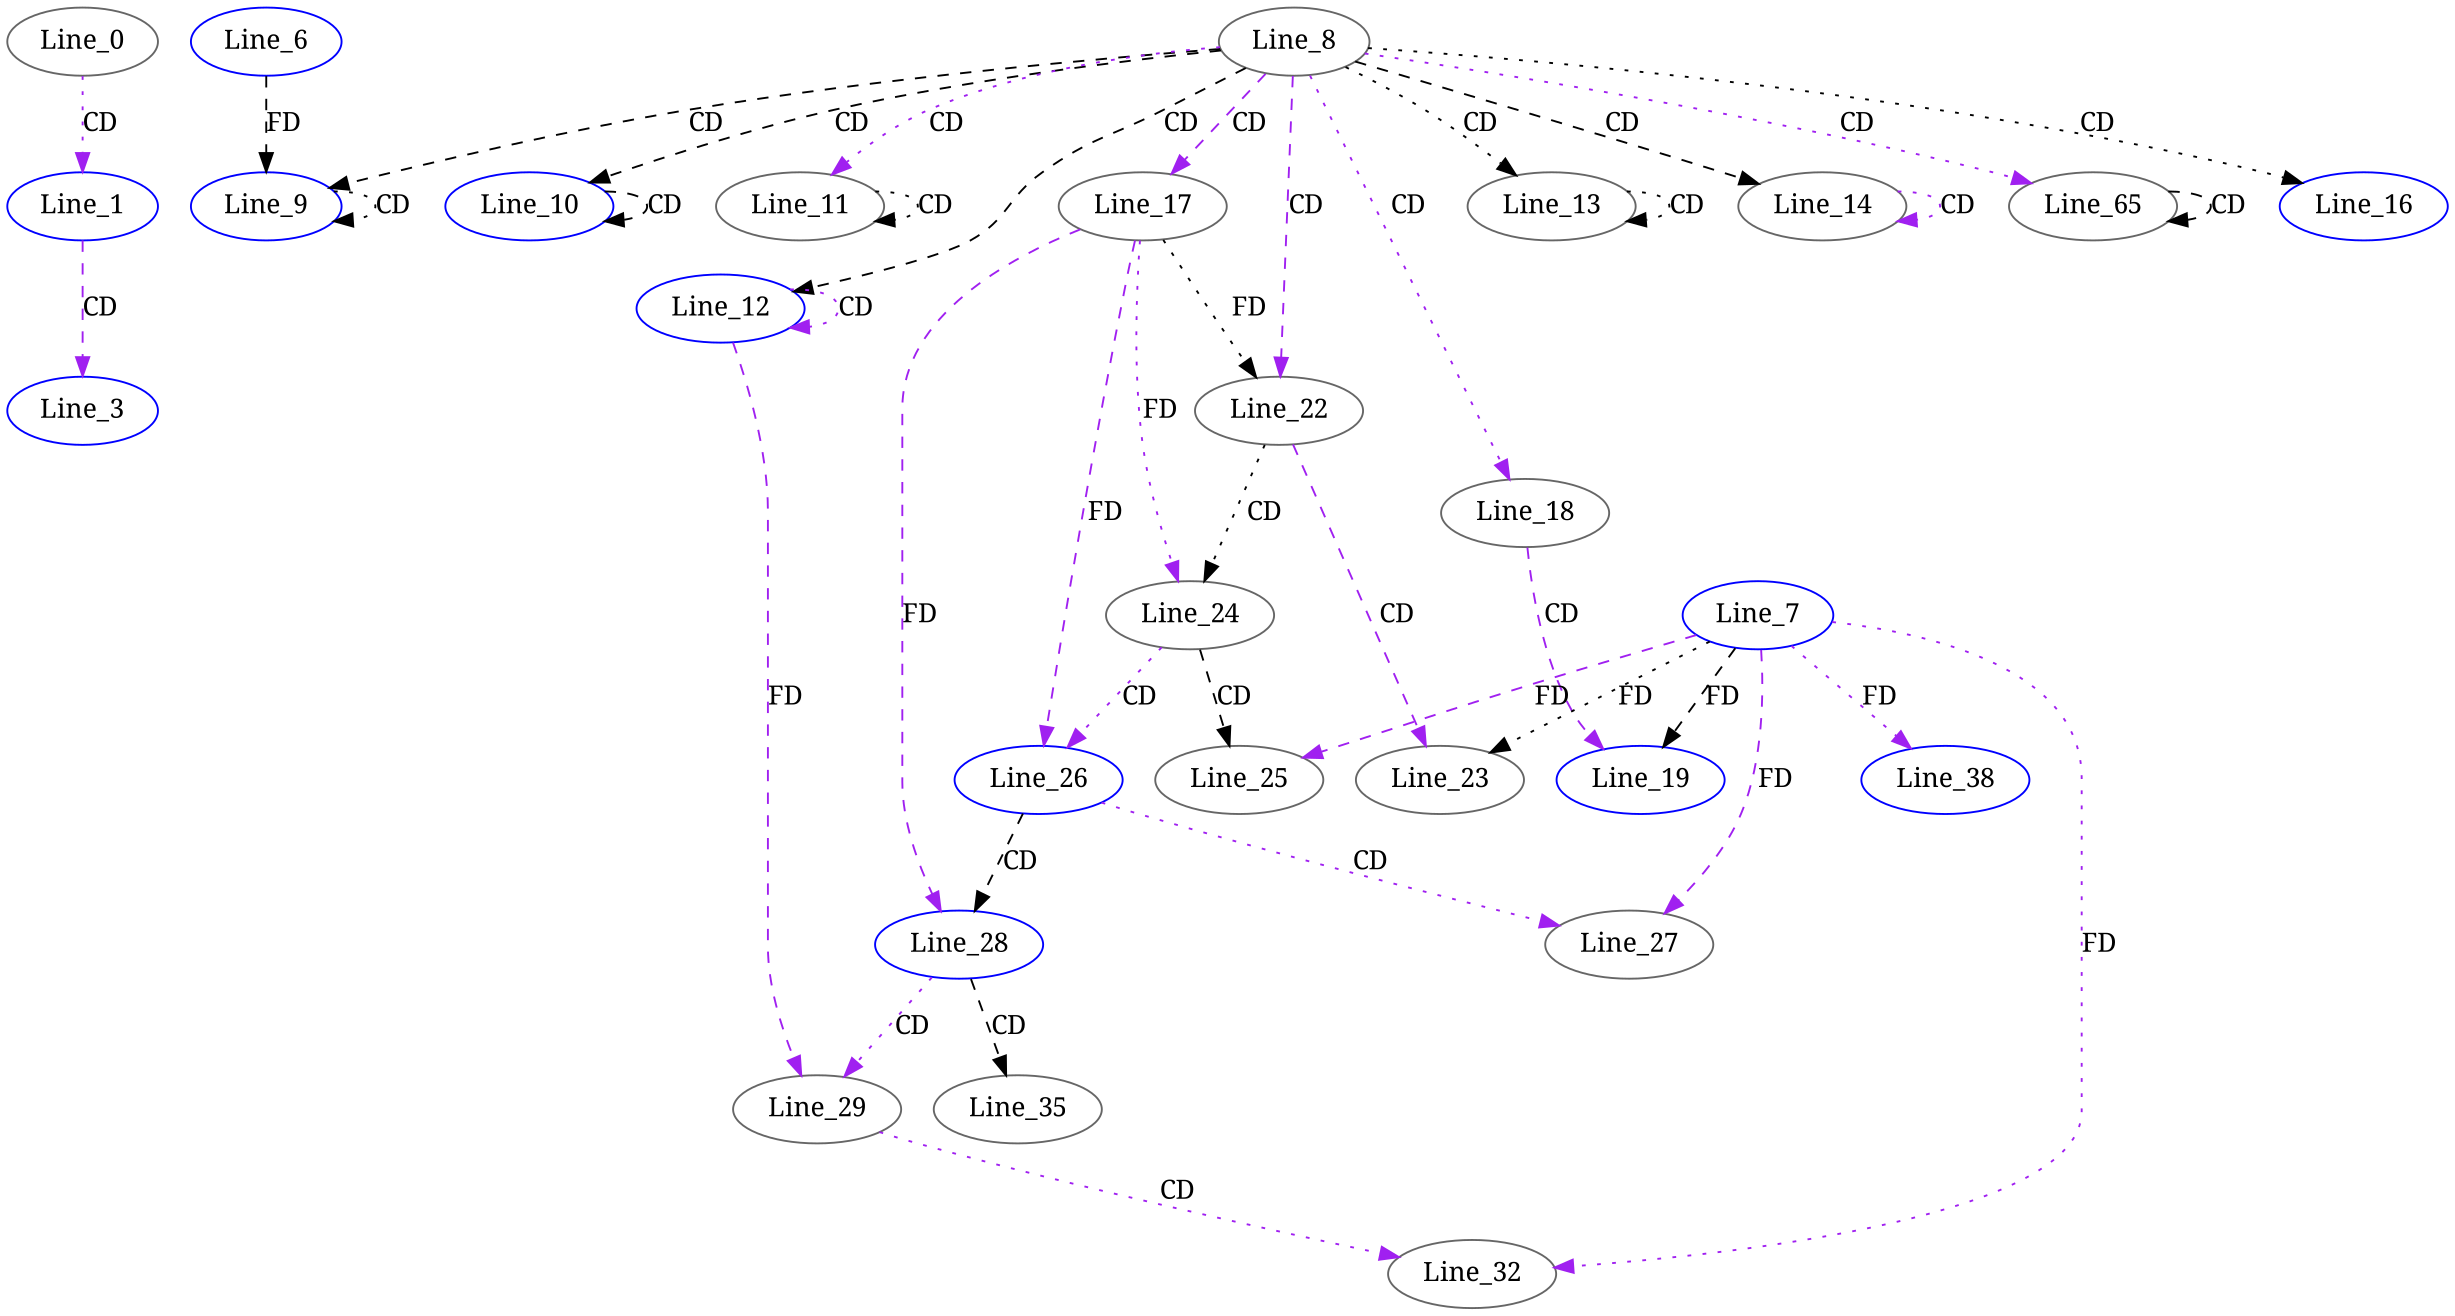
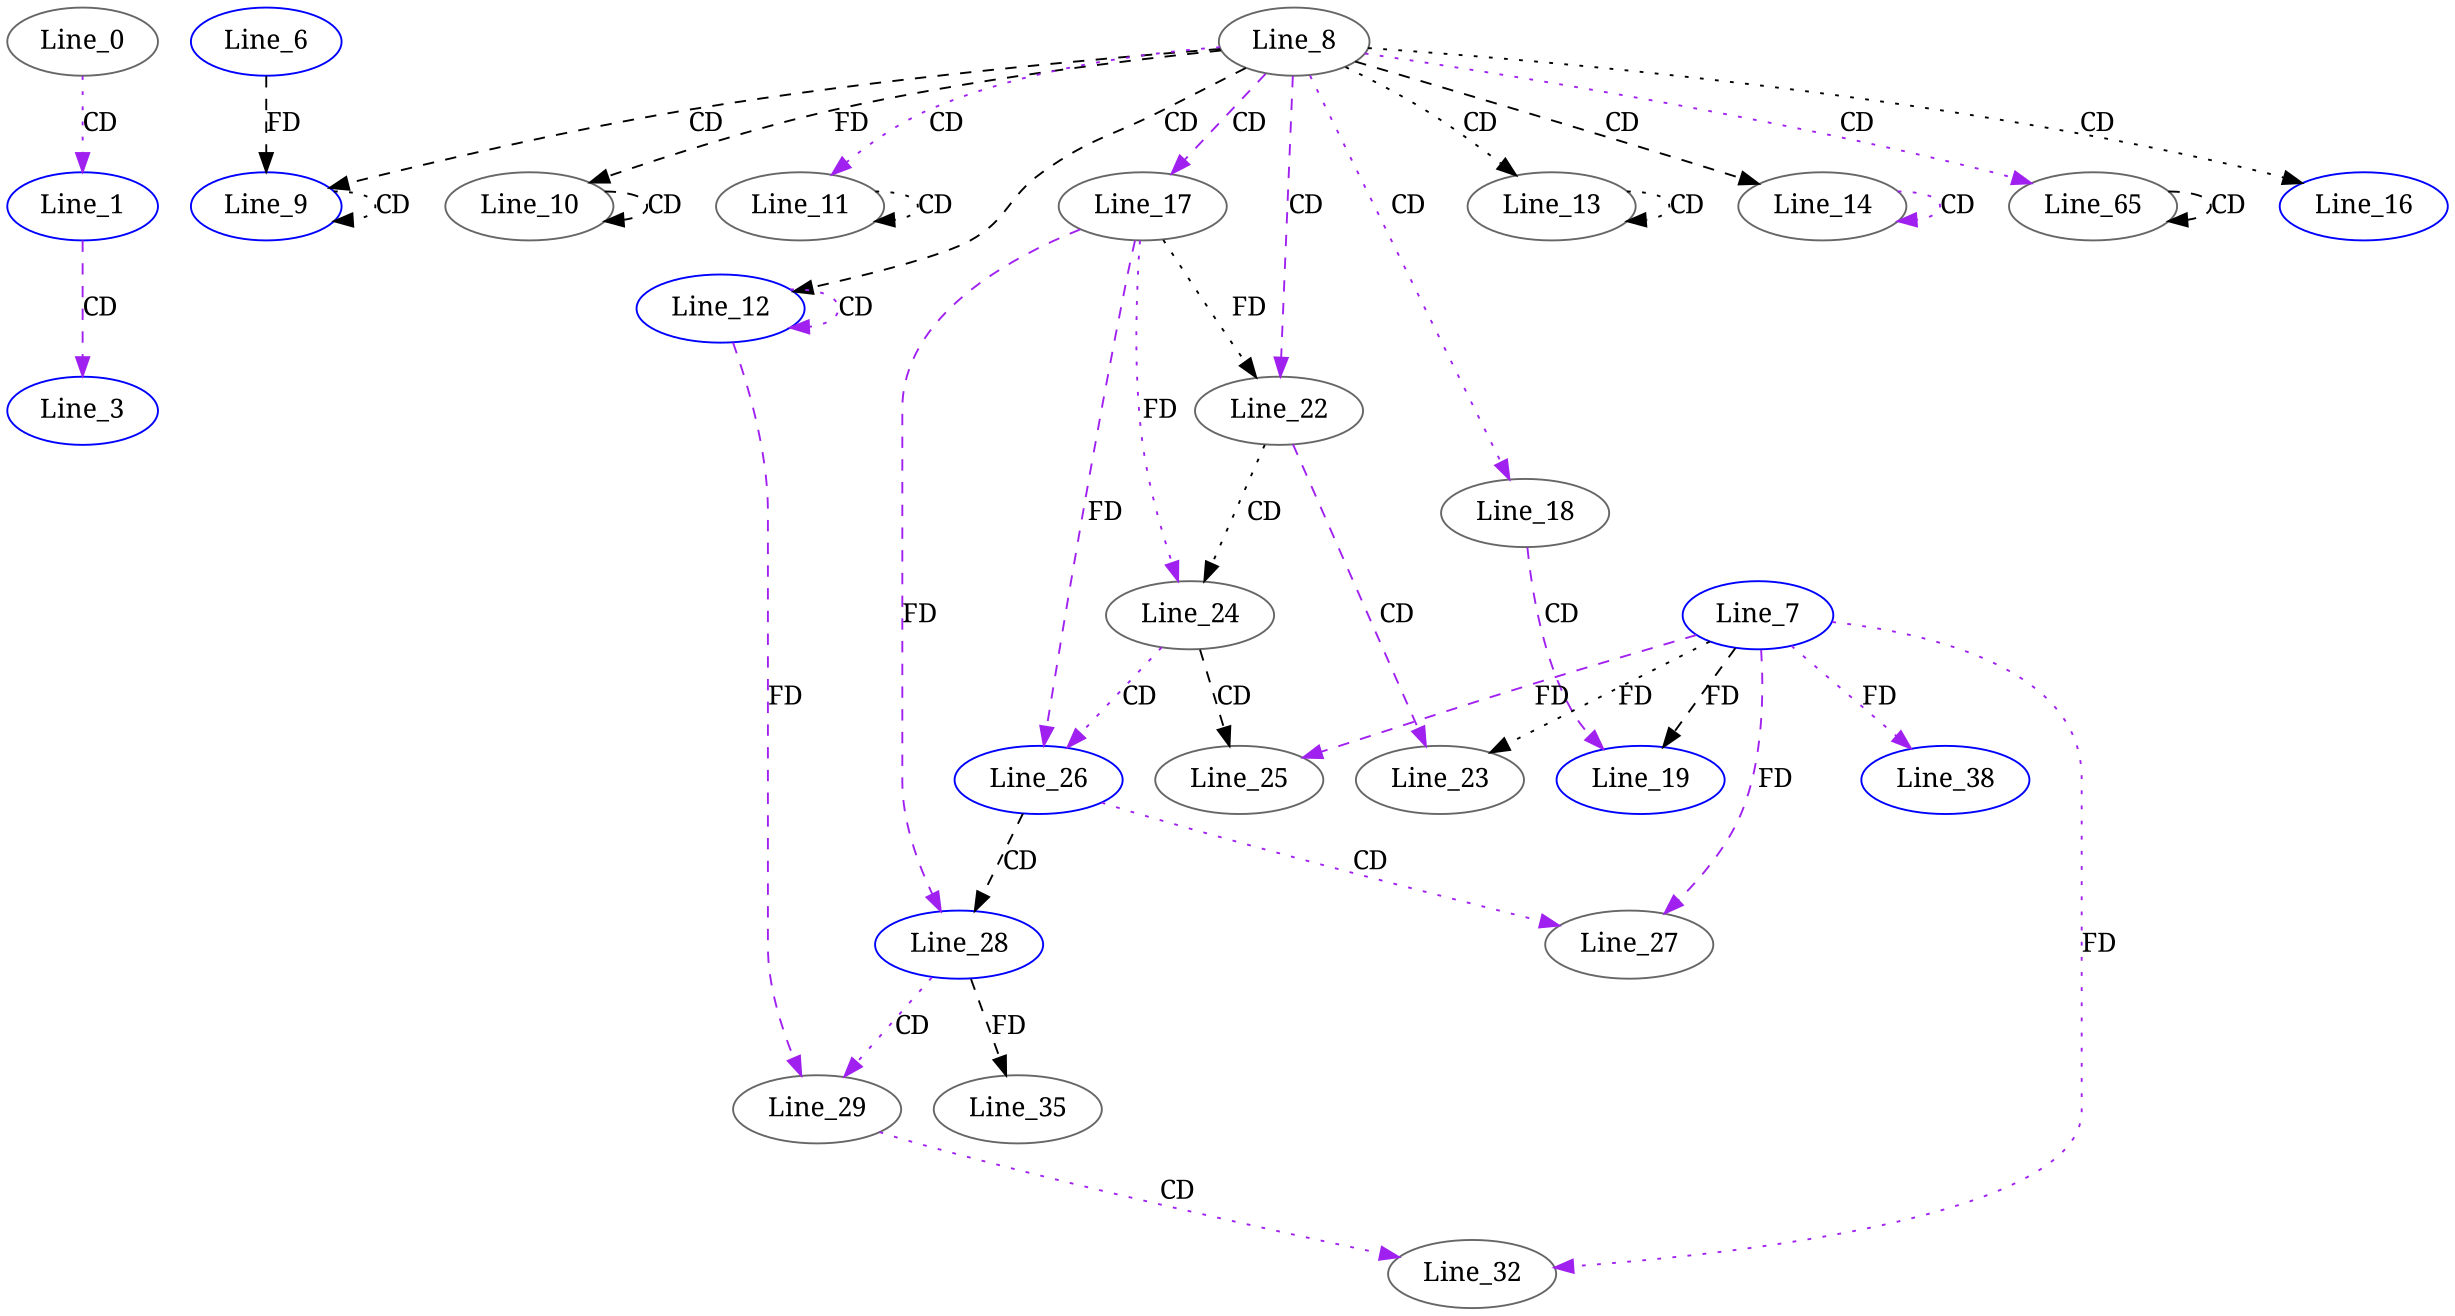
(852, 124) -> (852, 124)
(529, 206) -> (529, 206)
(1009, 1027) -> (1009, 1027)
